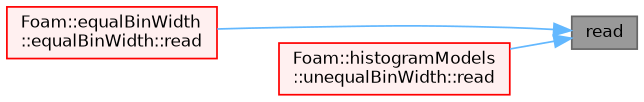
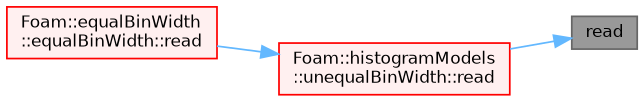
(385, 26) -> (239, 49)
